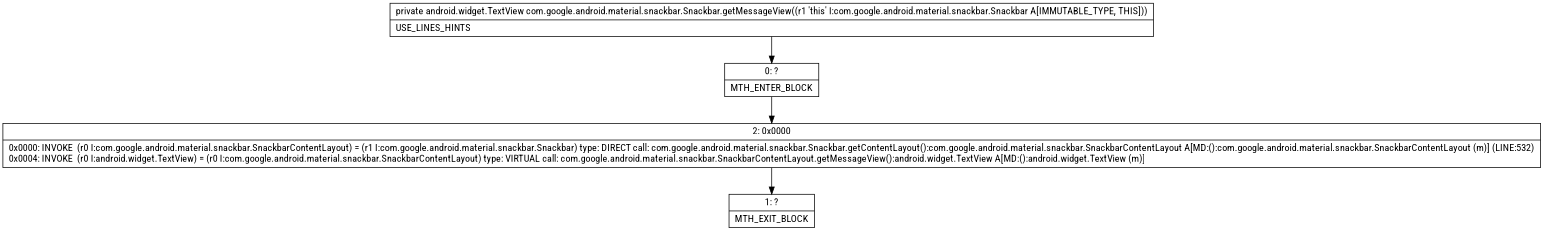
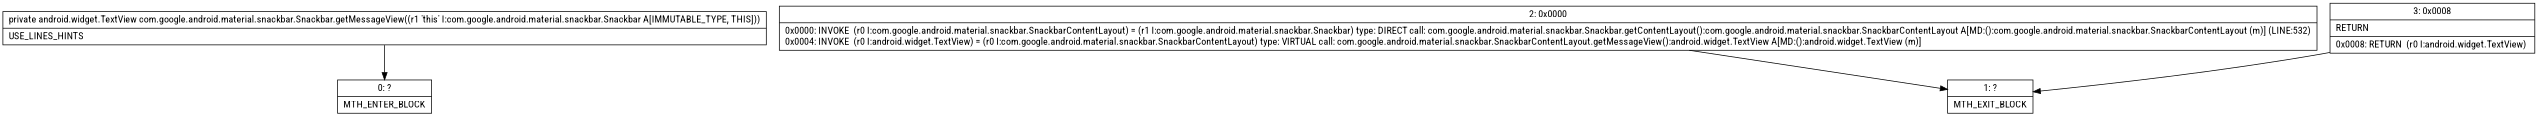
none -> (2432, 28)
(772, 106) -> none
